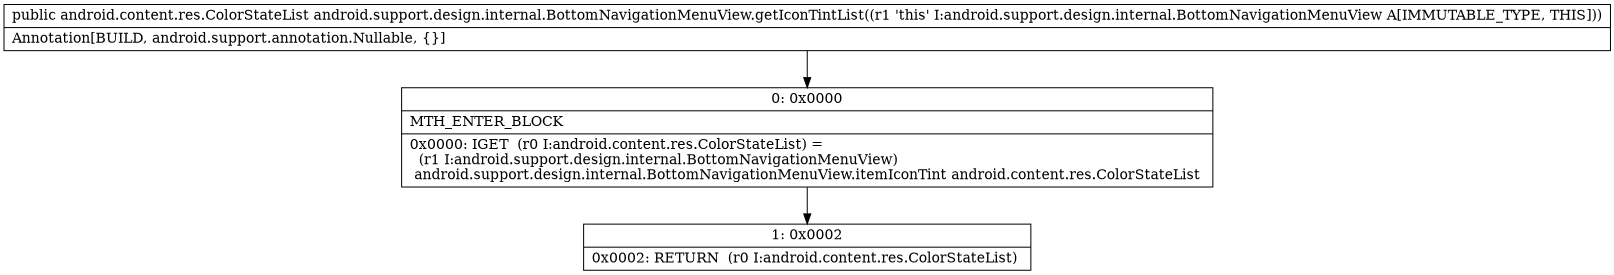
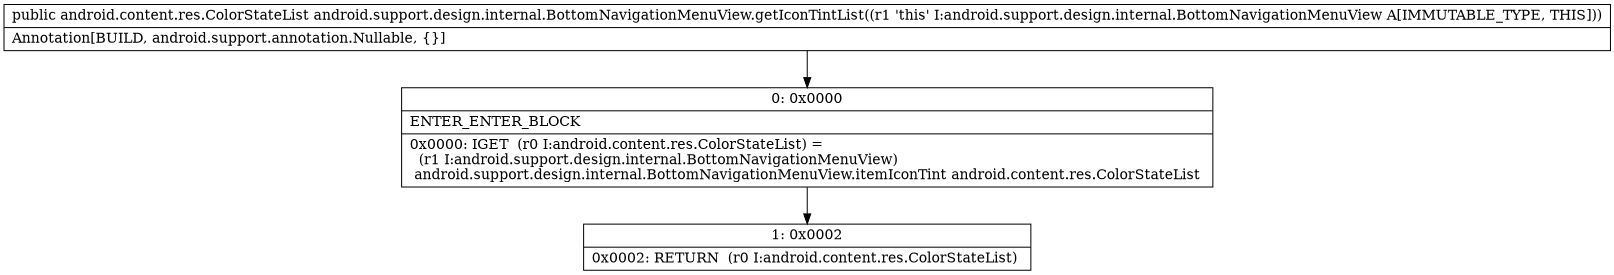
(487, 122) -> (495, 122)
